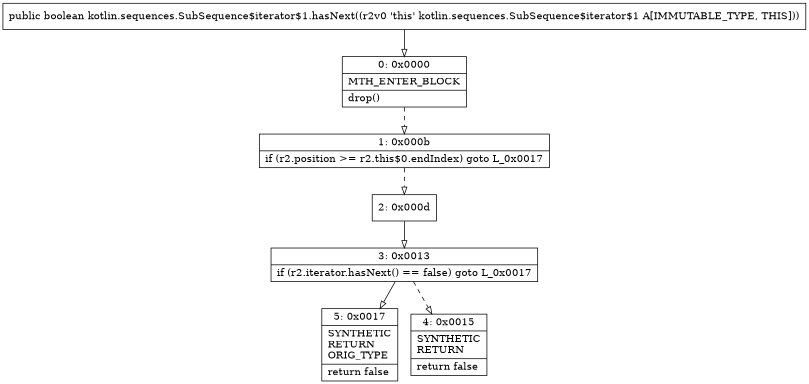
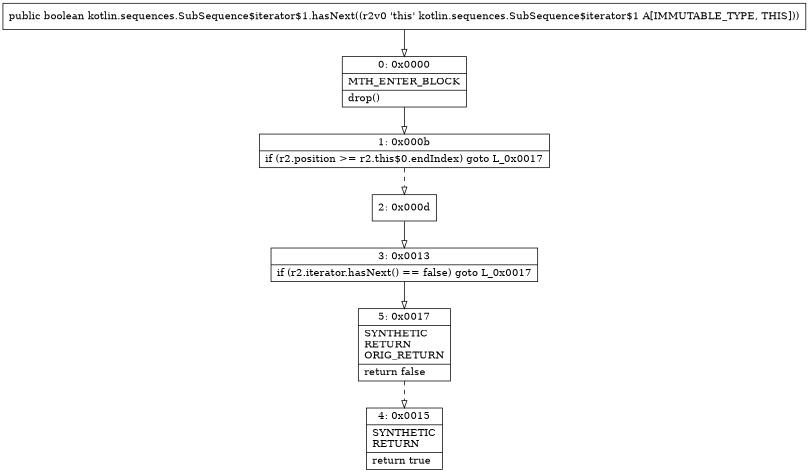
(404, 117) -> (404, 117)
(421, 295) -> (404, 391)
(358, 355) -> (404, 355)
(448, 367) -> (402, 461)
